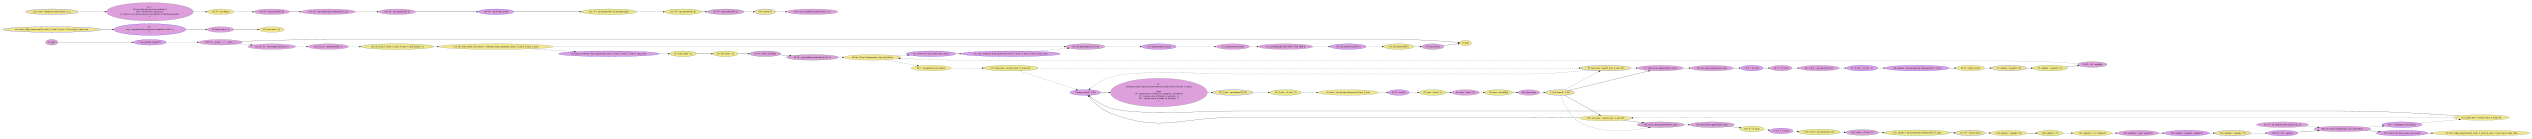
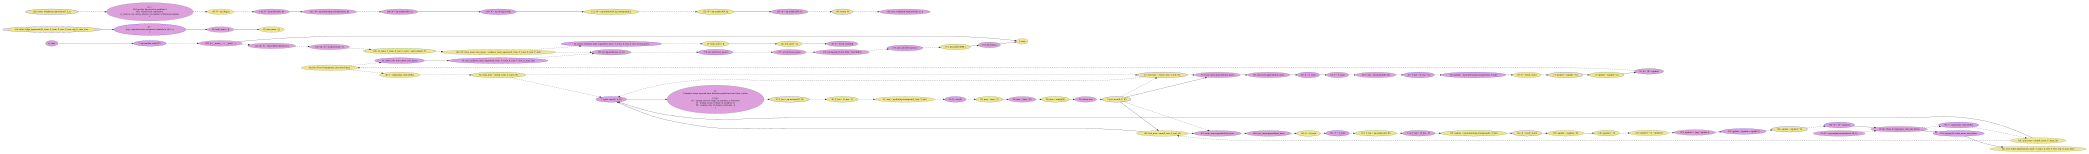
(812, 57) -> none
